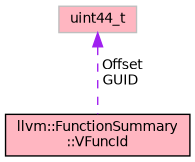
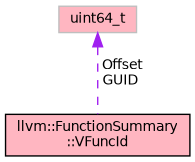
(98, 19) -> (98, 19)
